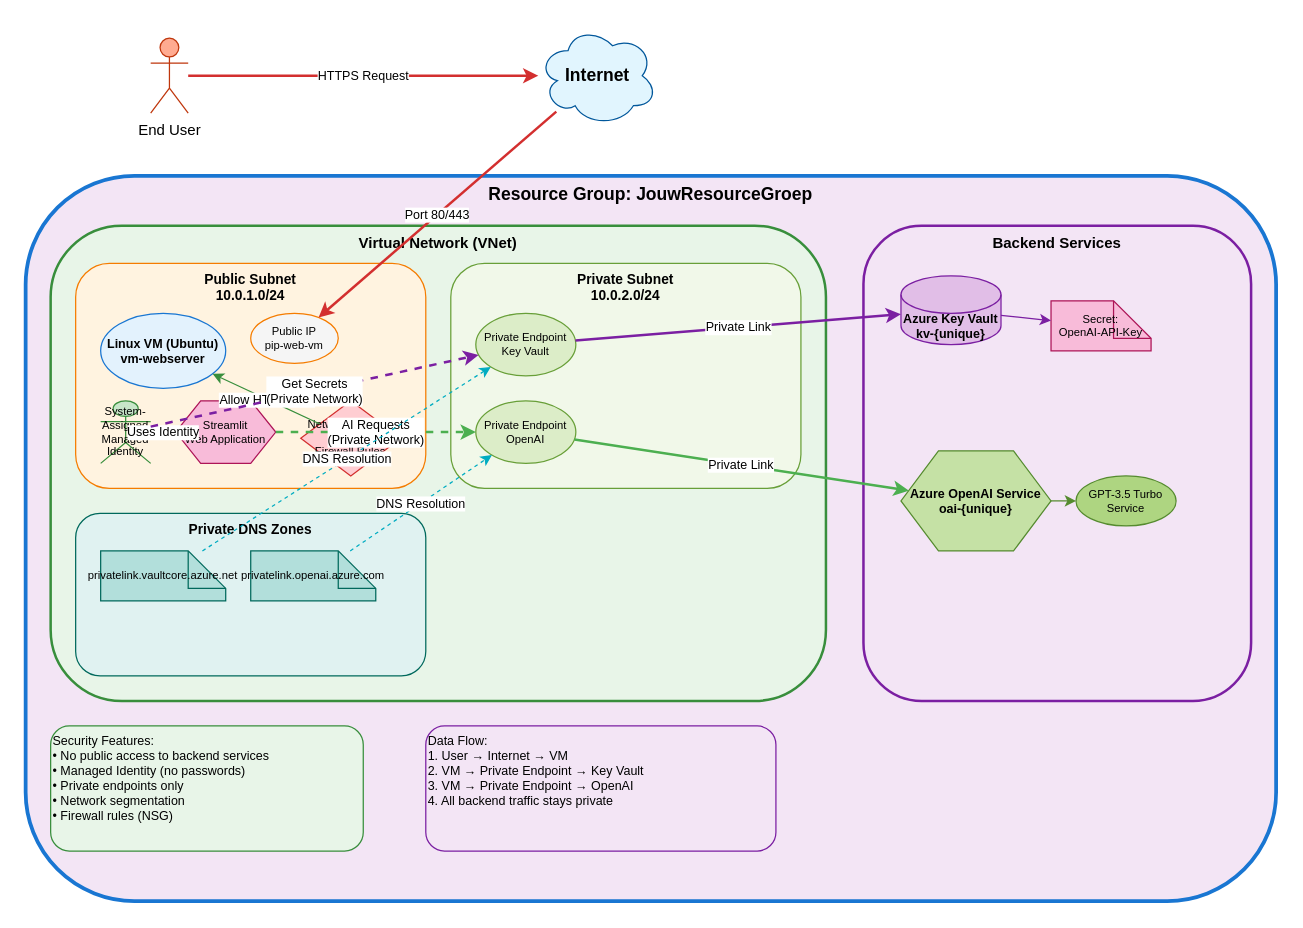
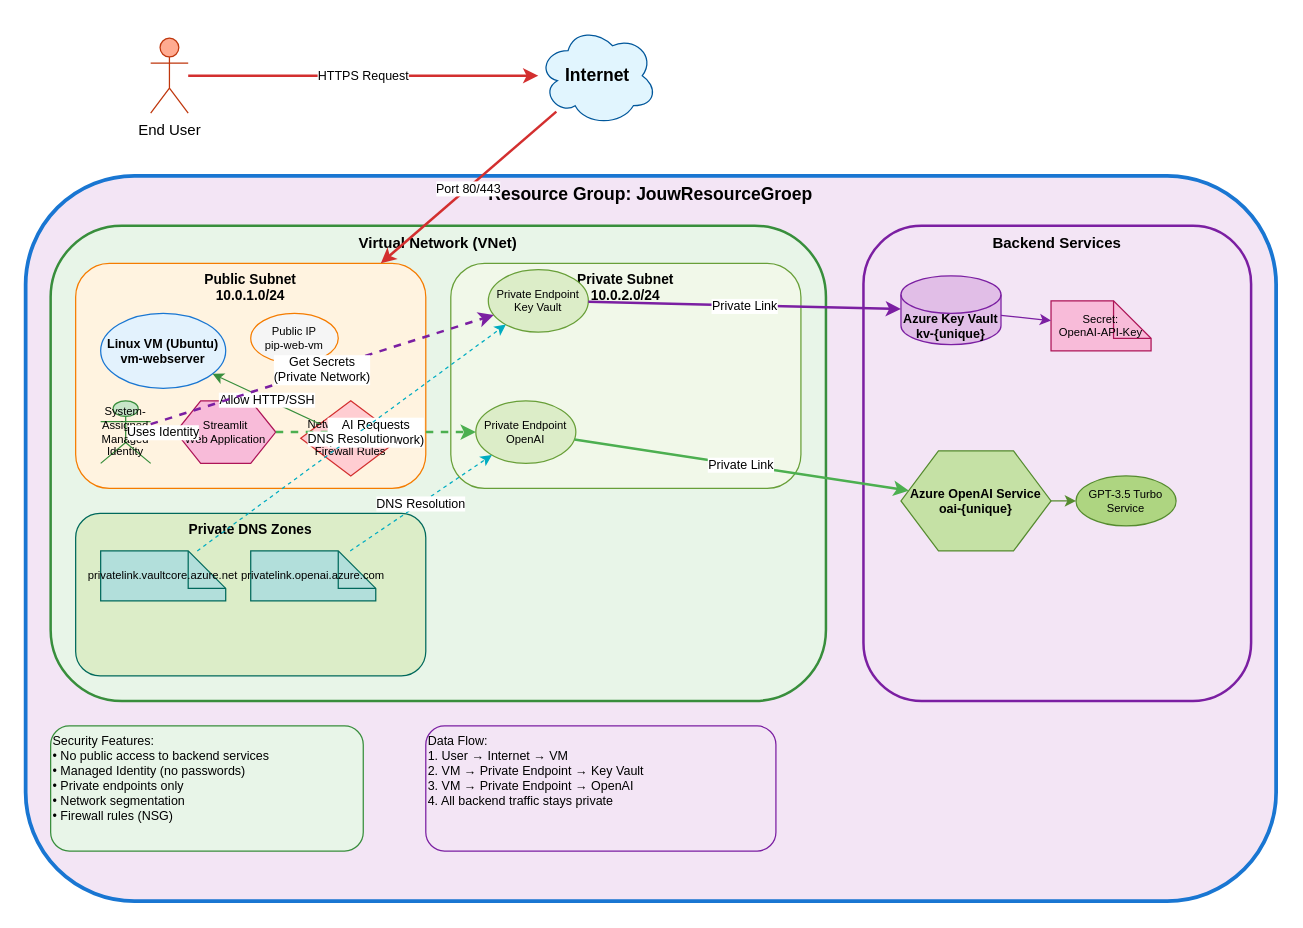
(359, 282) -> (467, 188)
(526, 344) -> (538, 301)
(251, 530) -> (251, 530)
